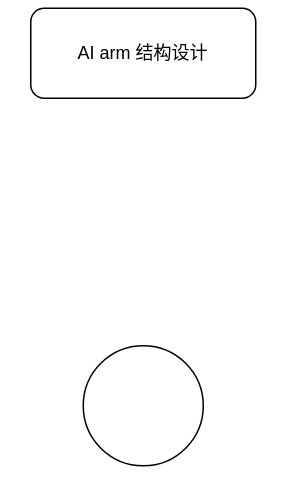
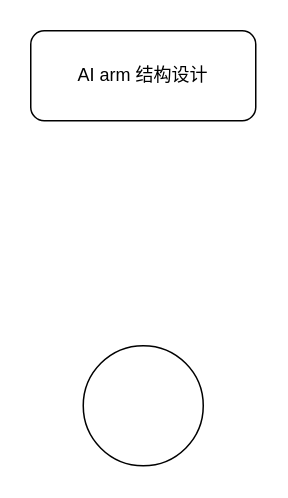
(143, 53) -> (143, 76)
